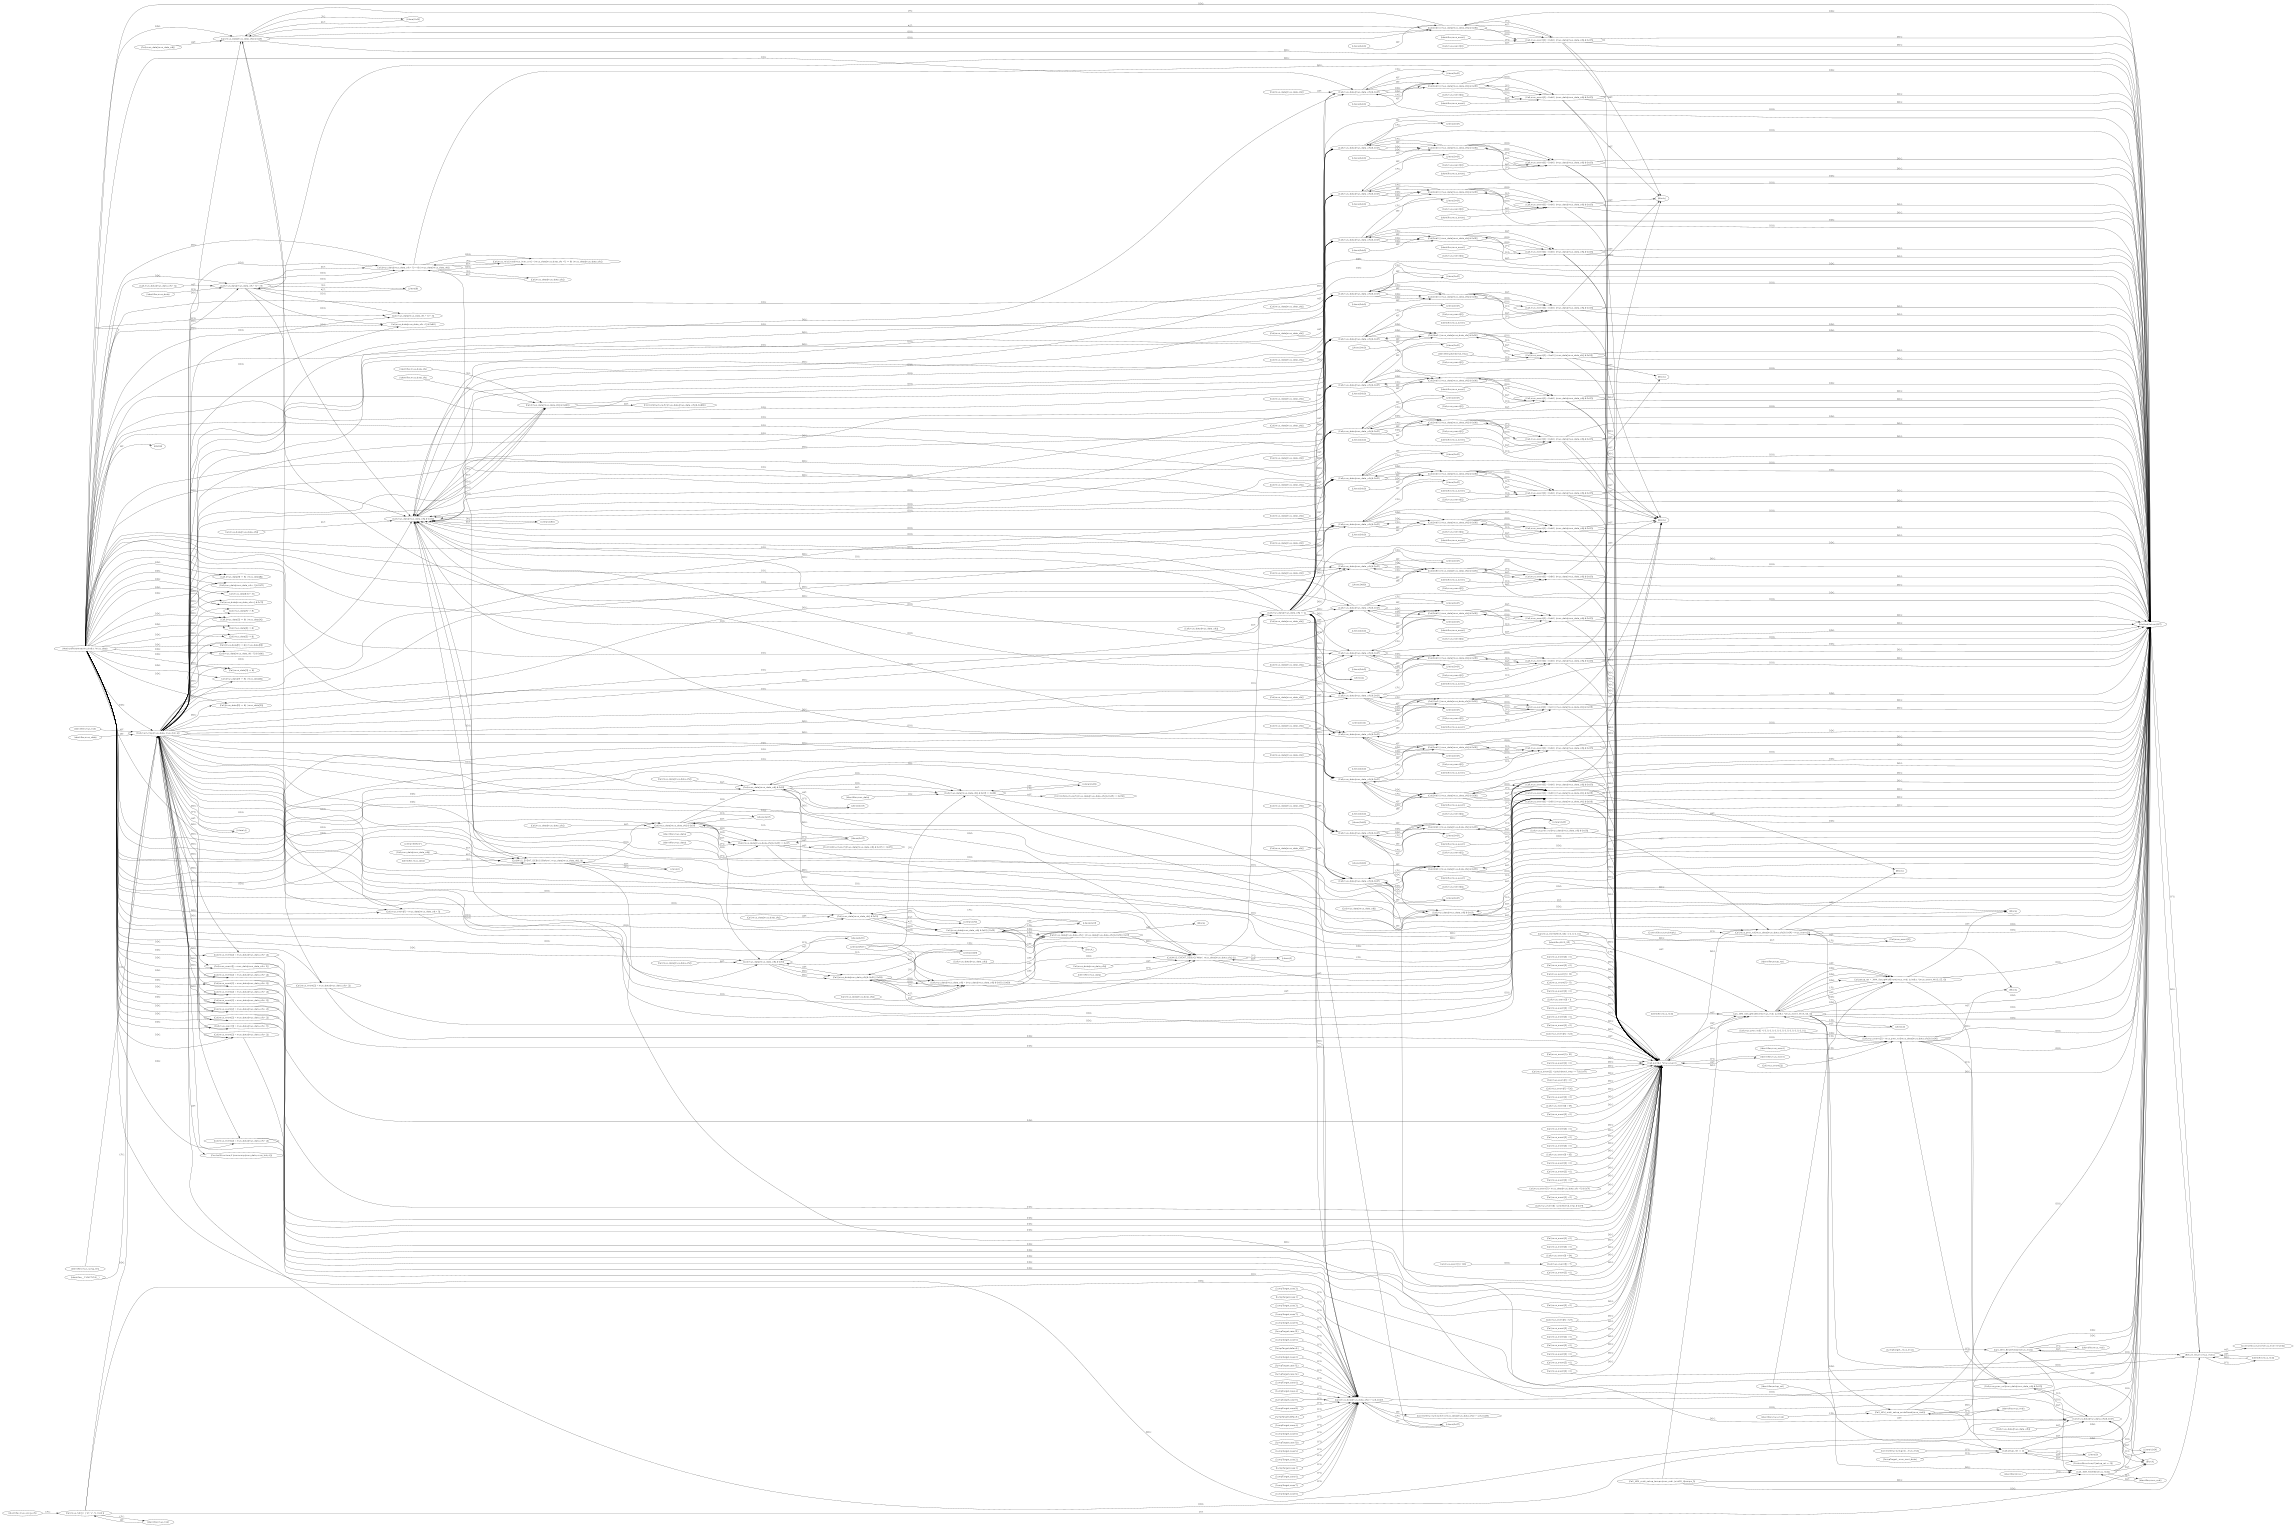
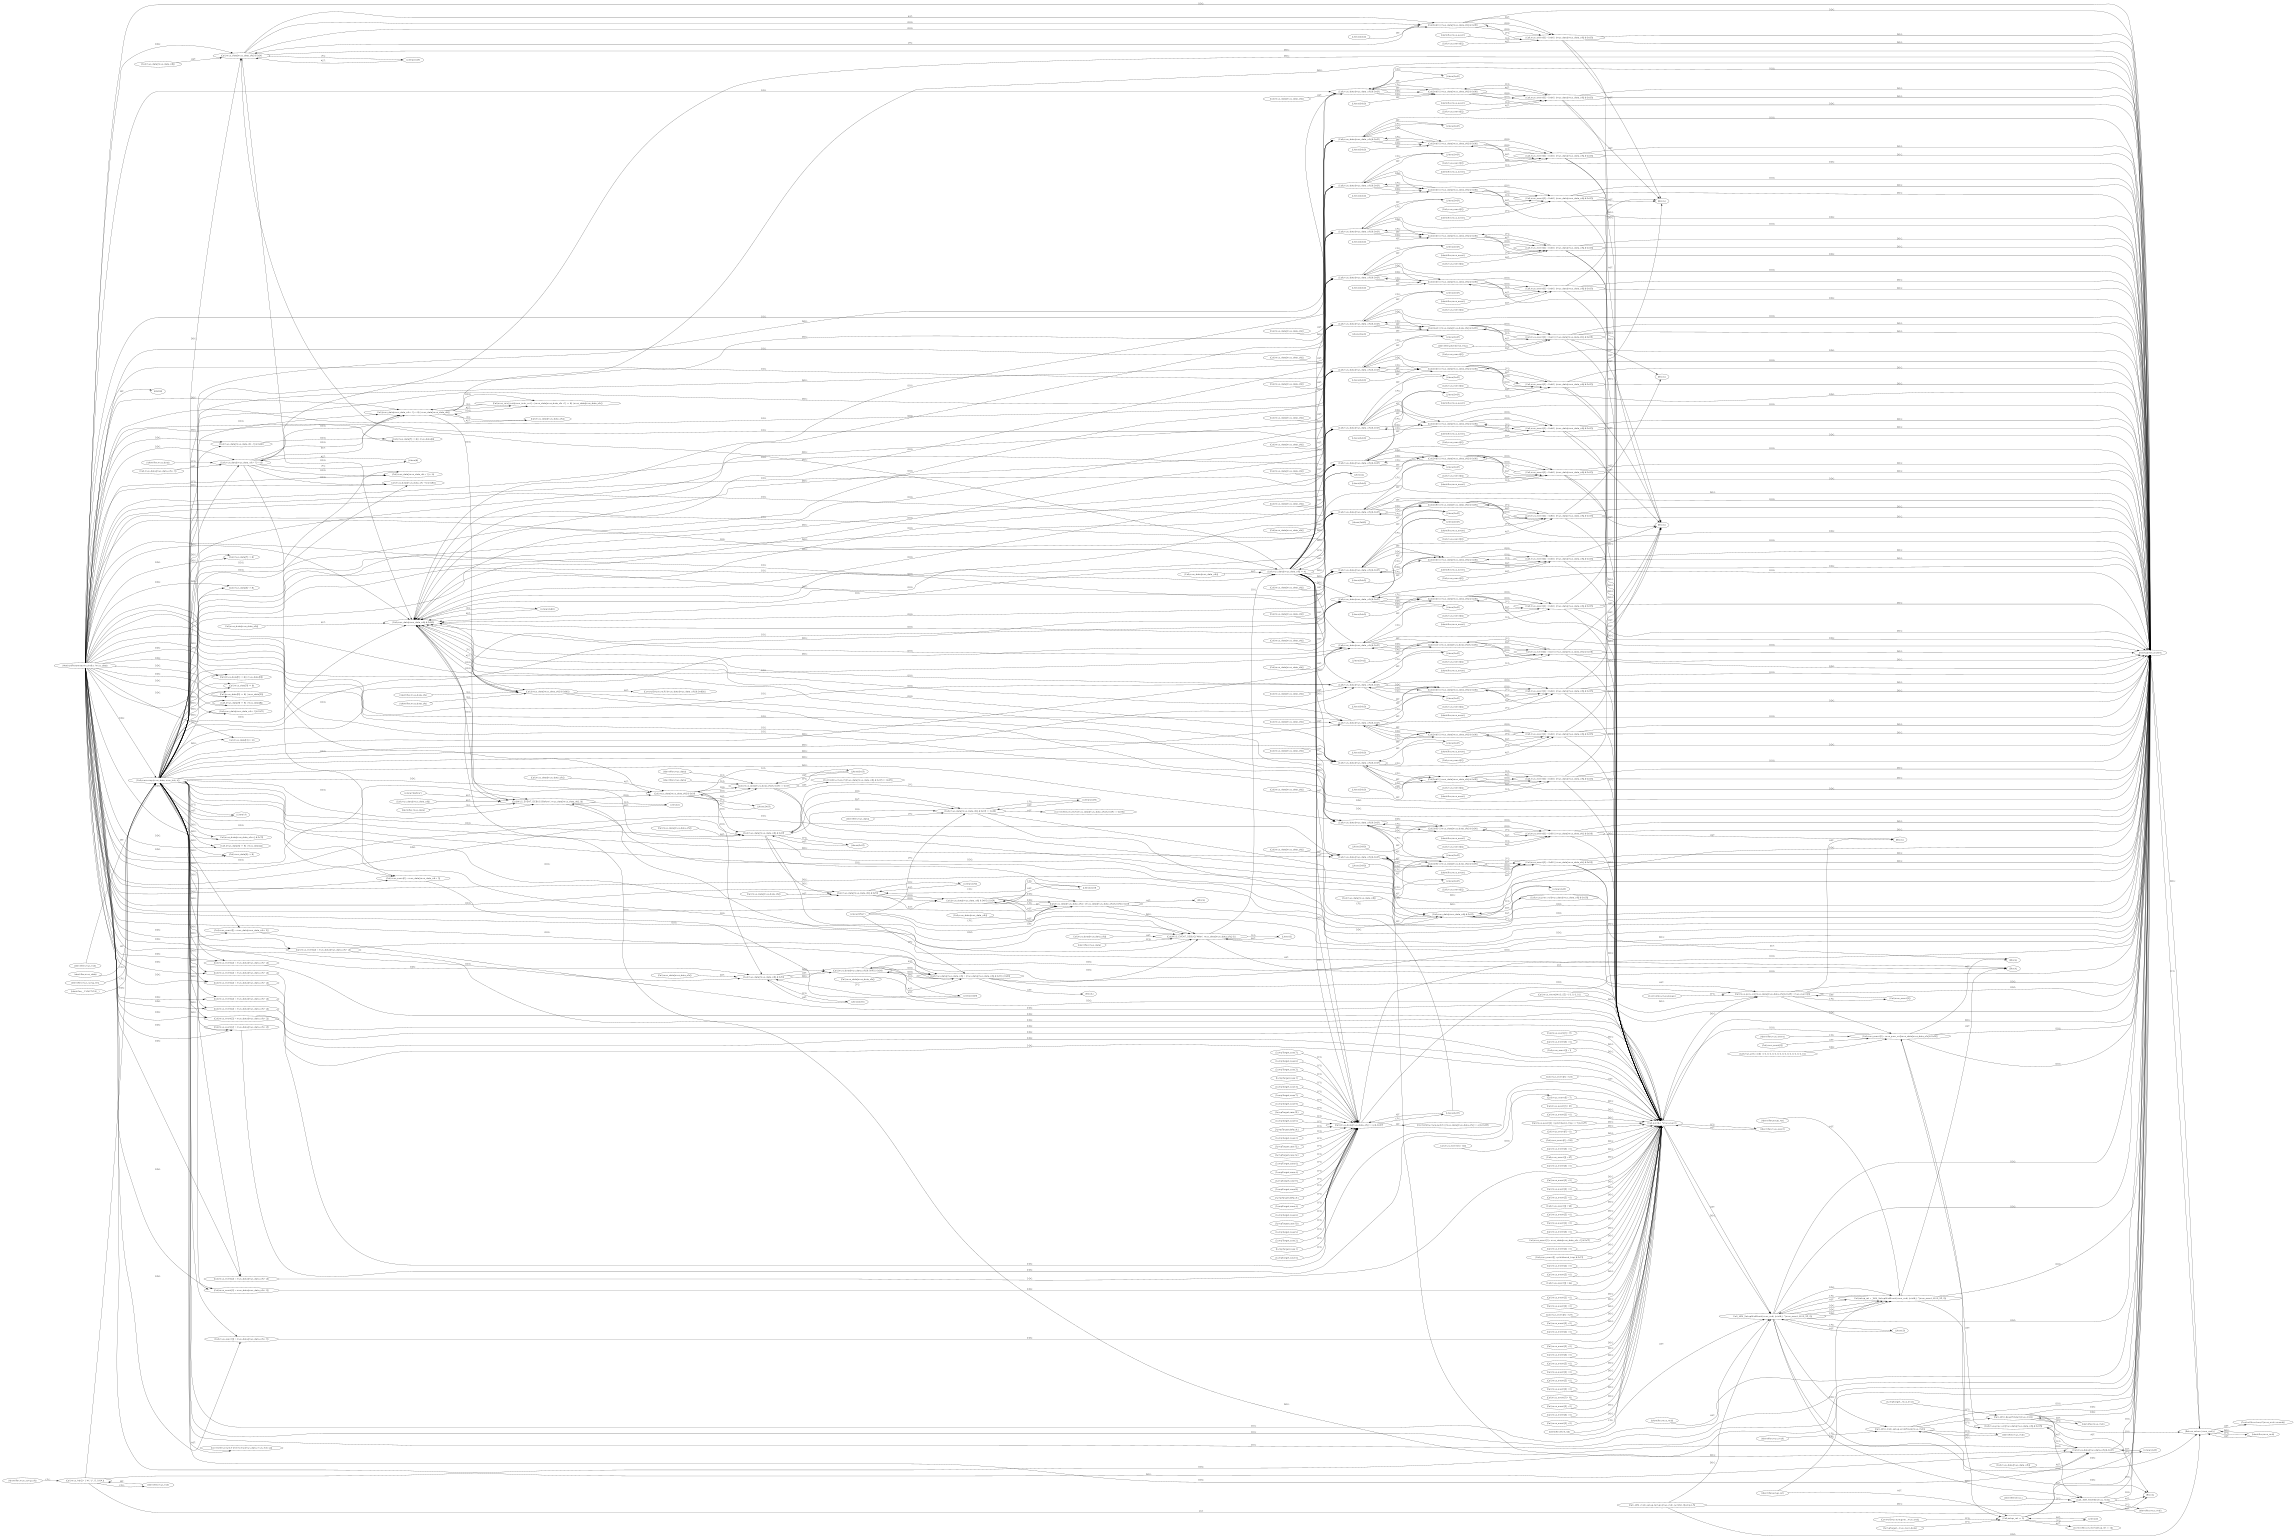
(193, 701) -> (323, 439)
